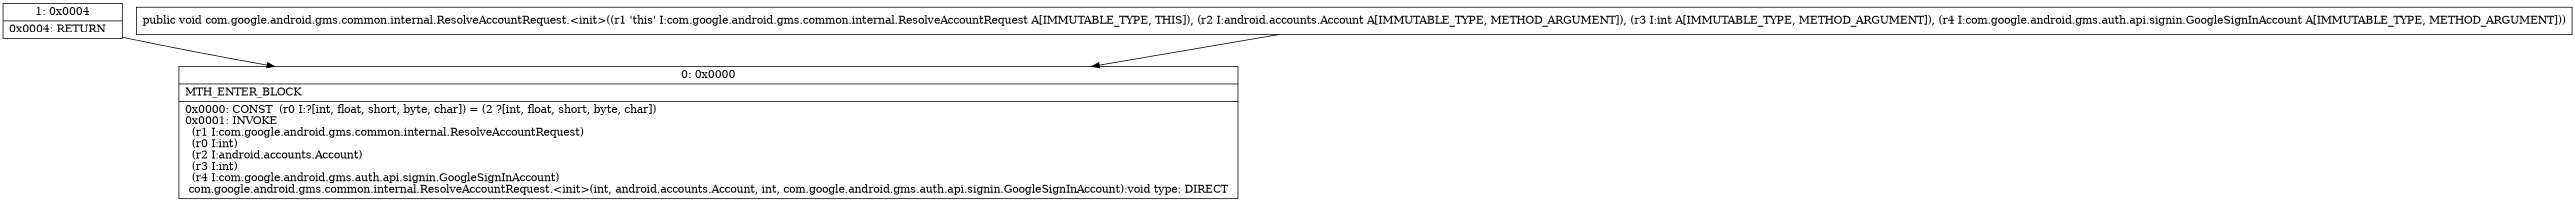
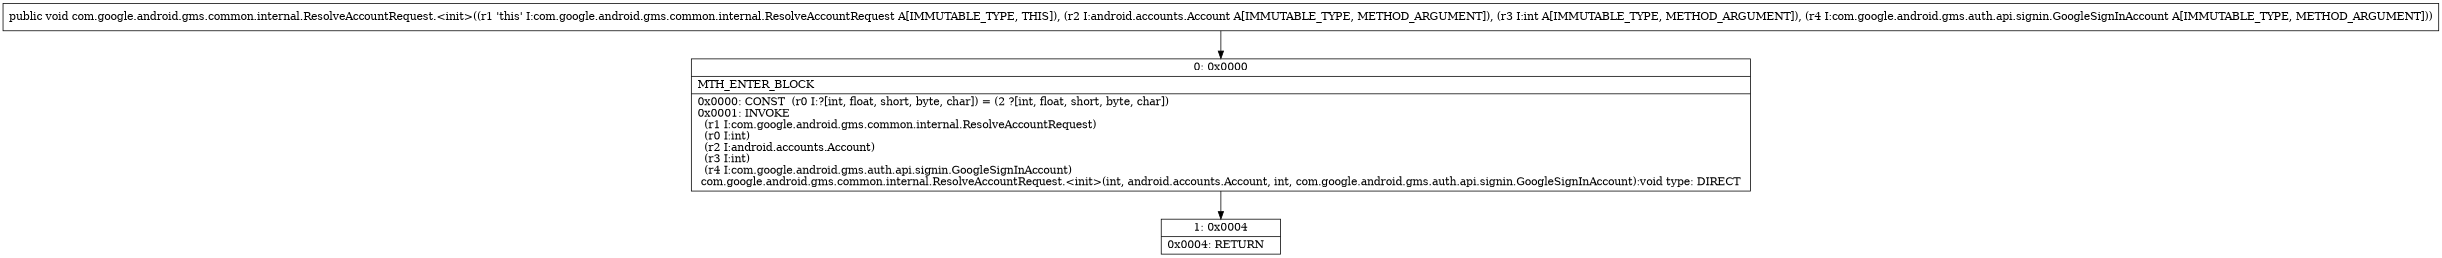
(194, 52) -> (1221, 201)
